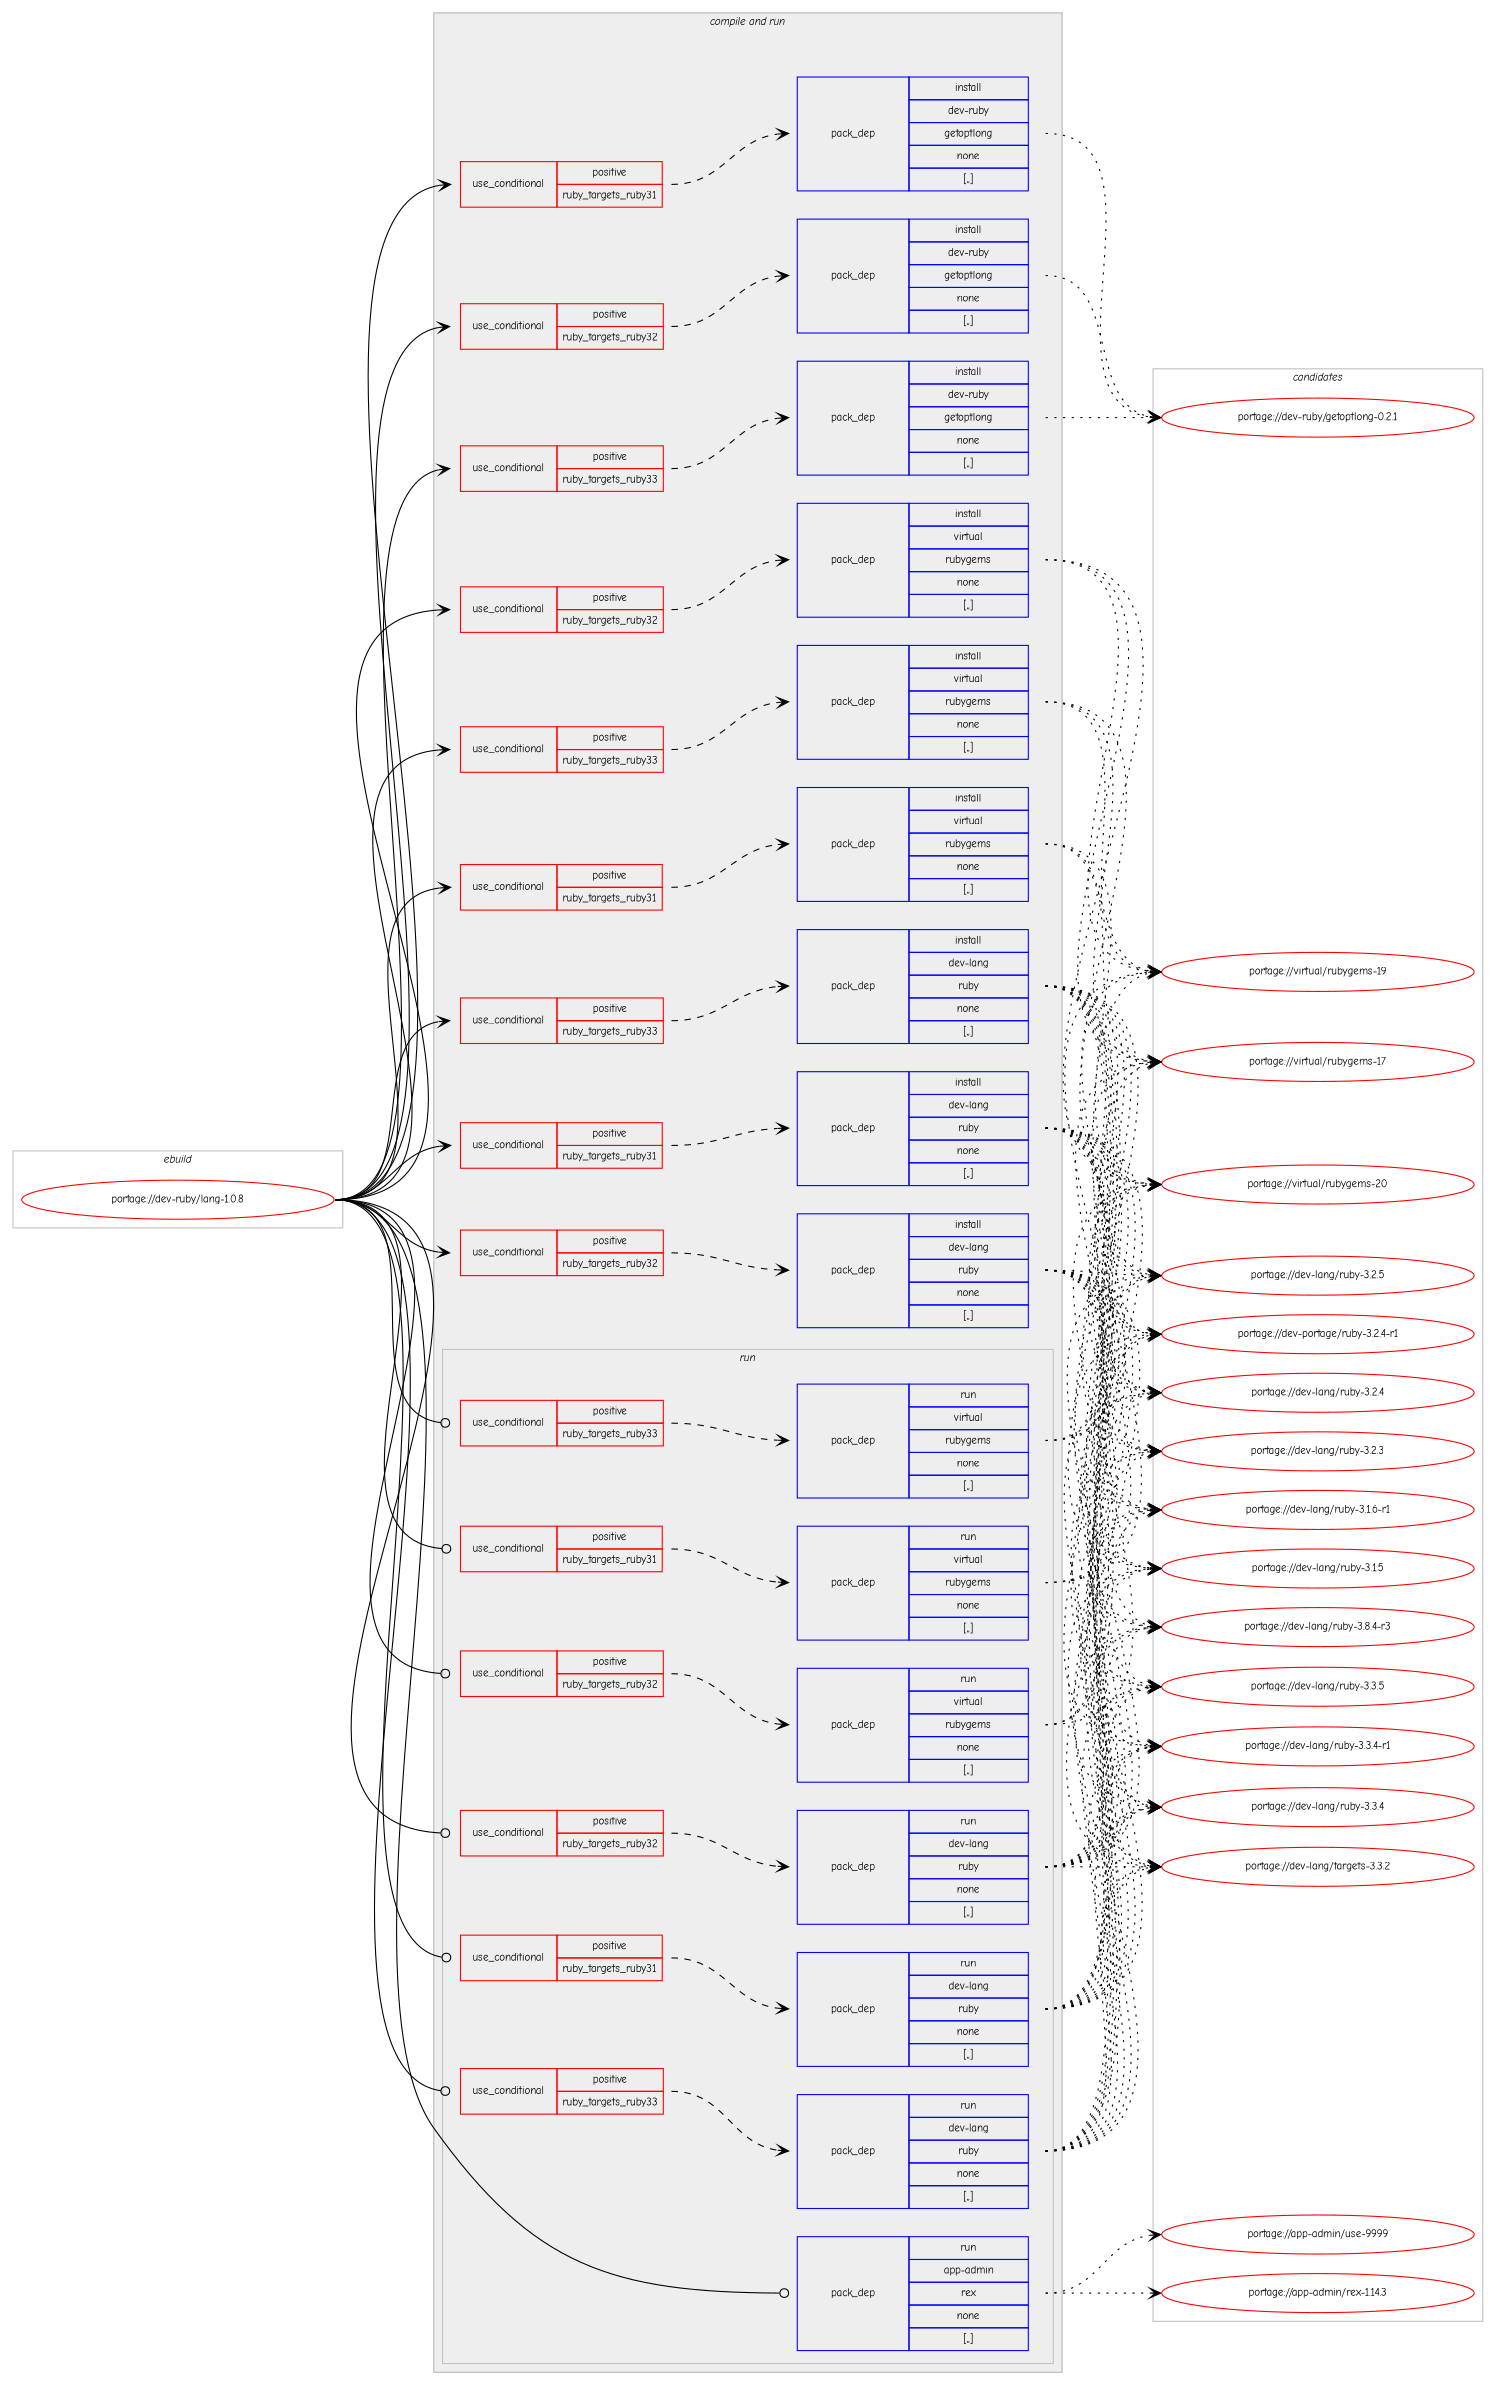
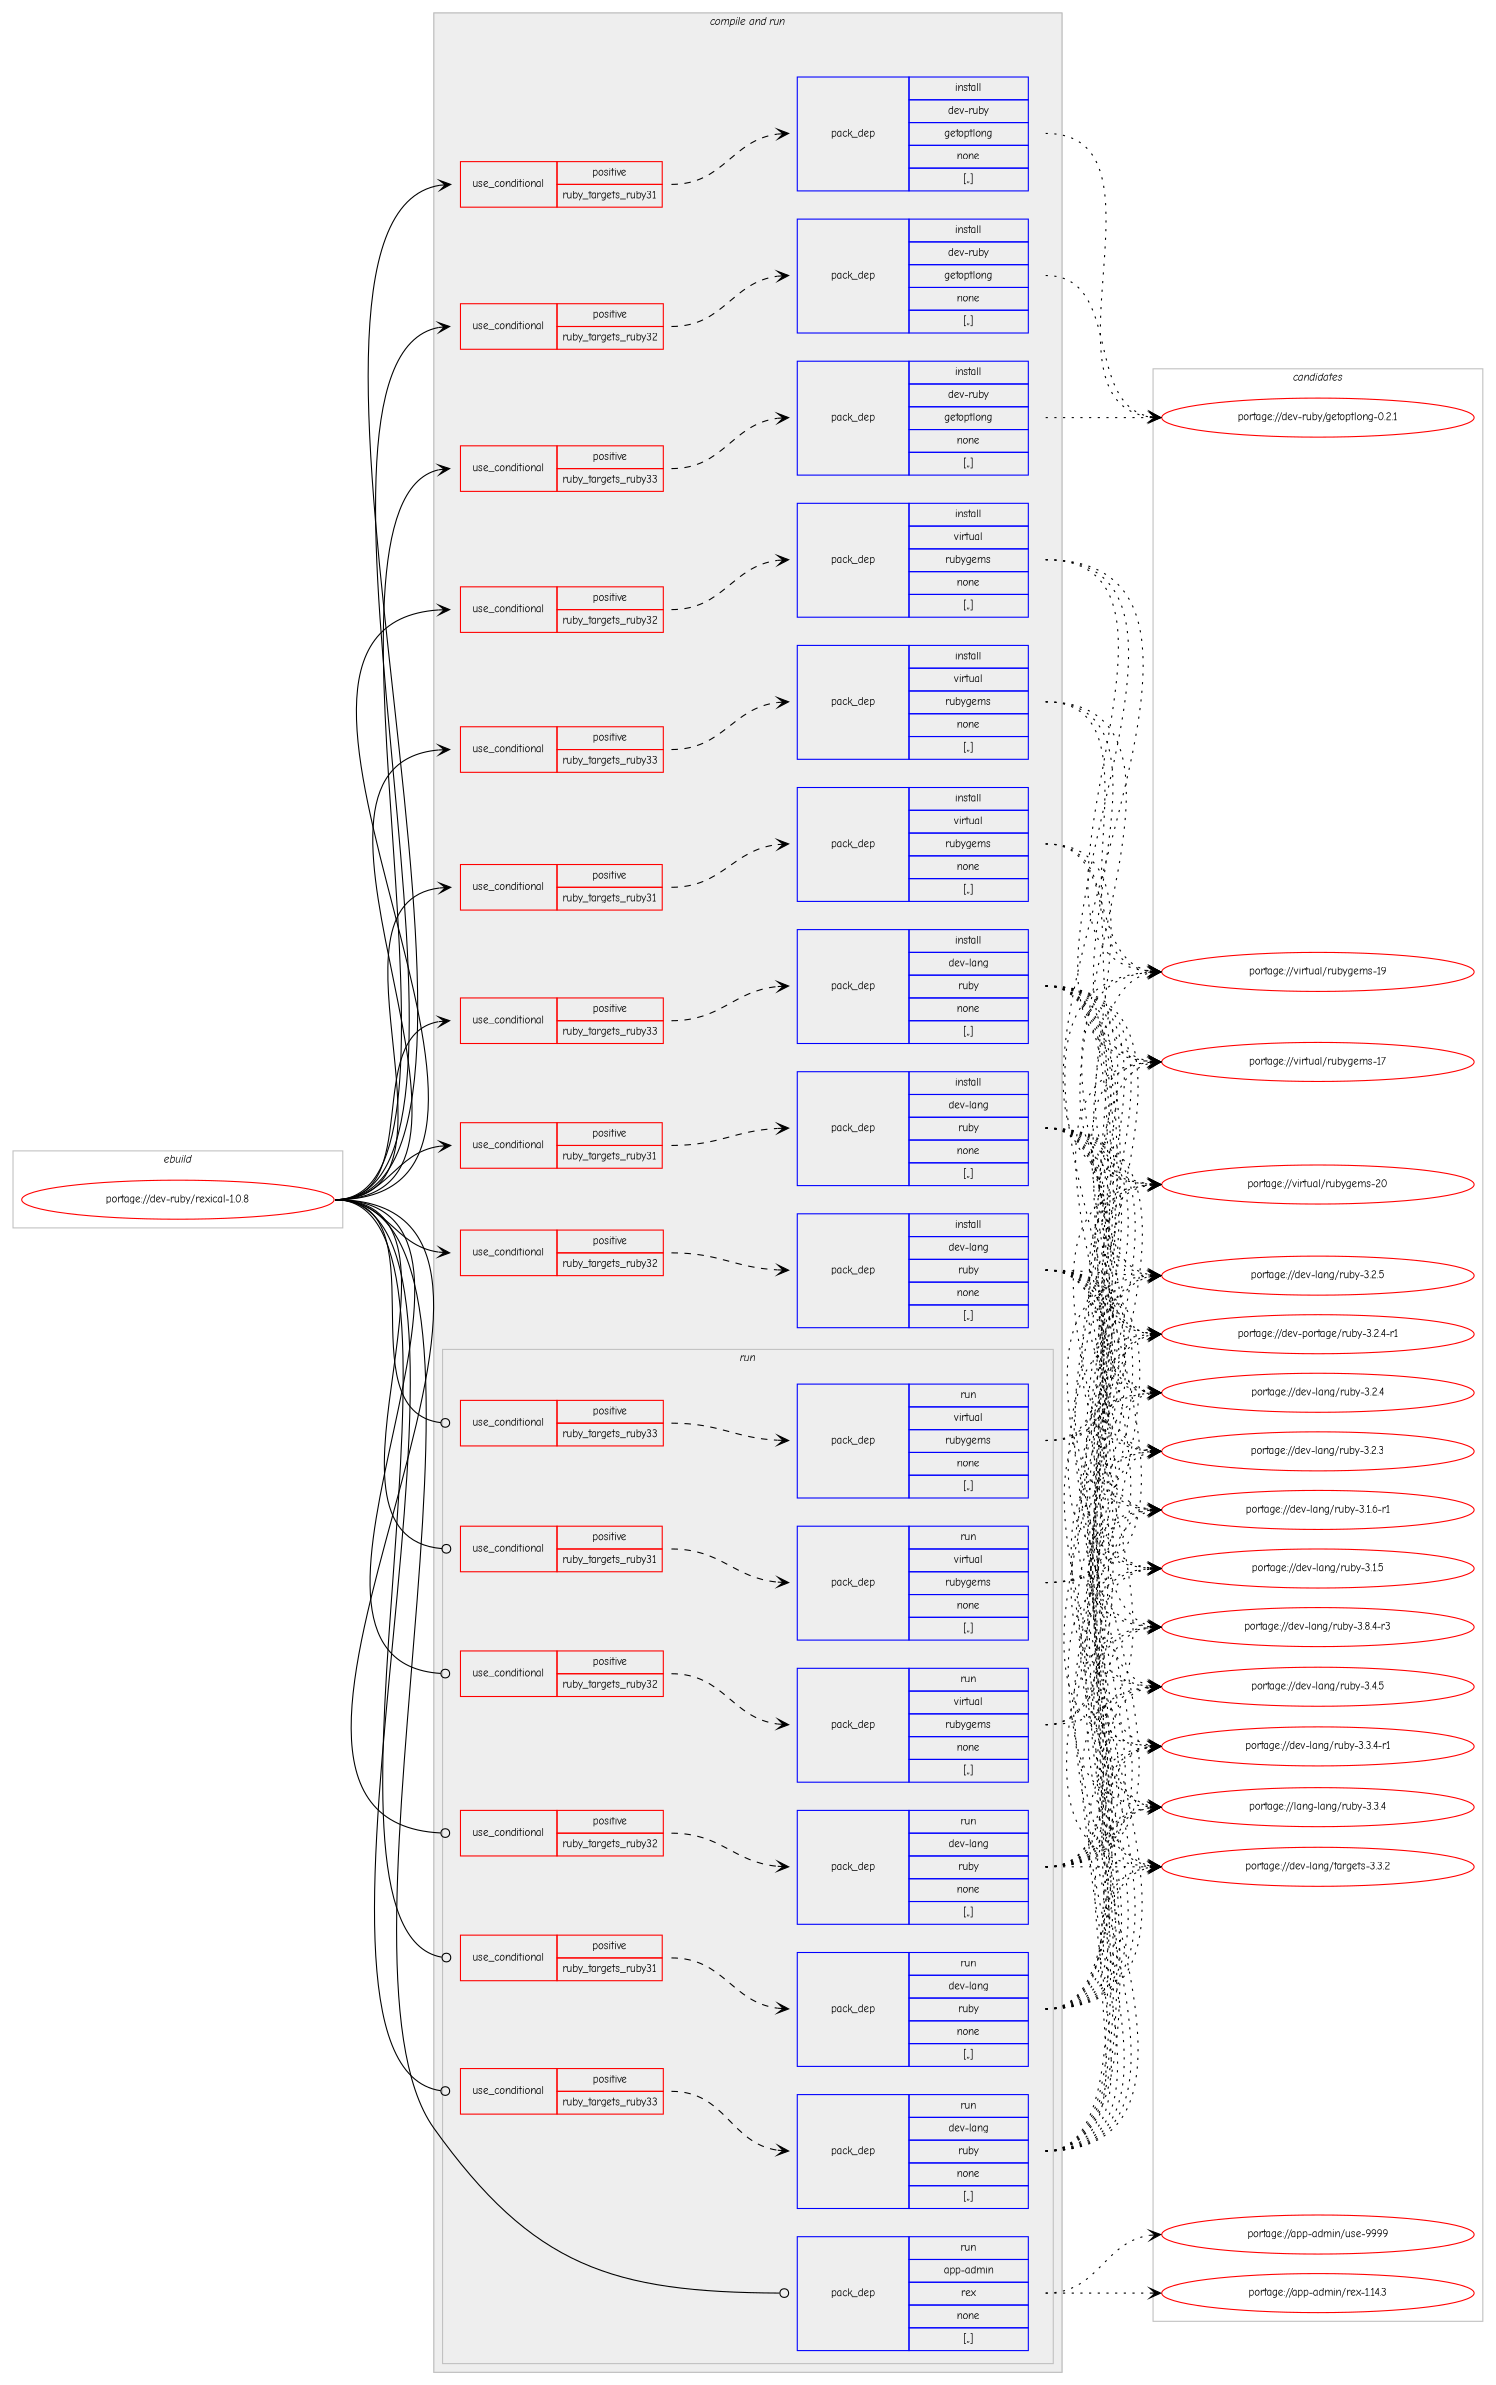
(178, 1200) -> (178, 1200)
(1318, 1687) -> (1318, 1687)
(1318, 1807) -> (1318, 1807)
